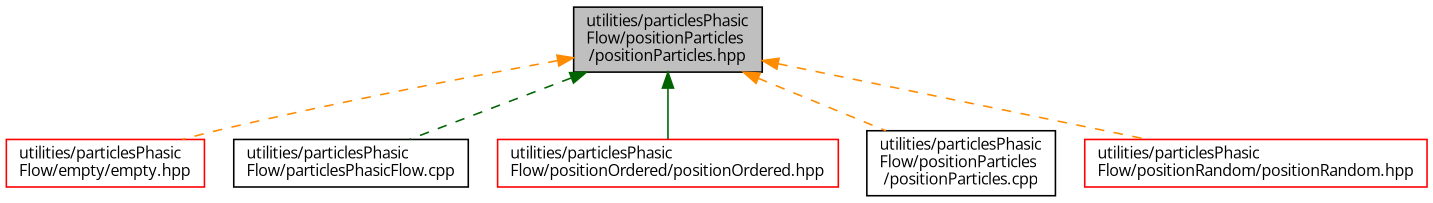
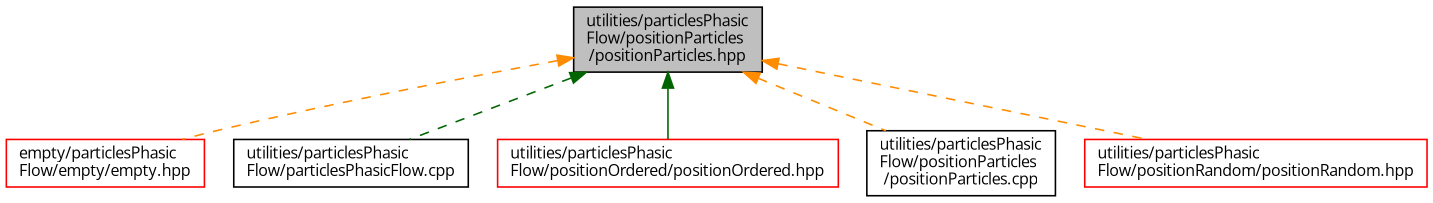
(105, 163) -> (105, 163)
